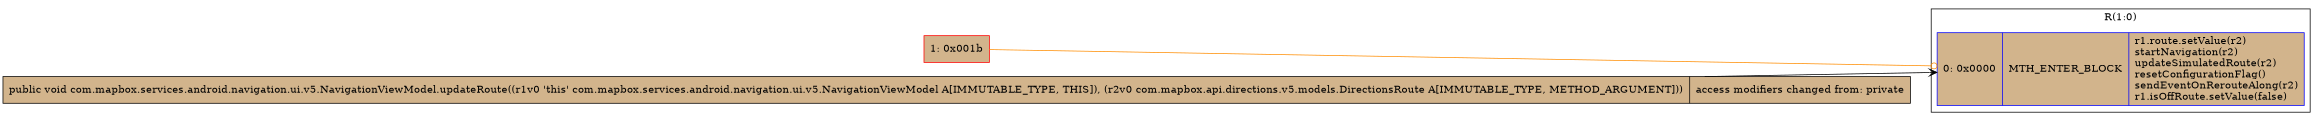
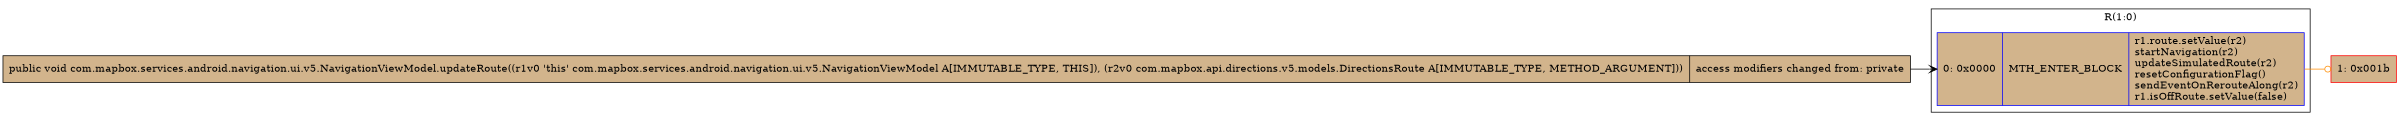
(1460, 58) -> (2315, 69)
